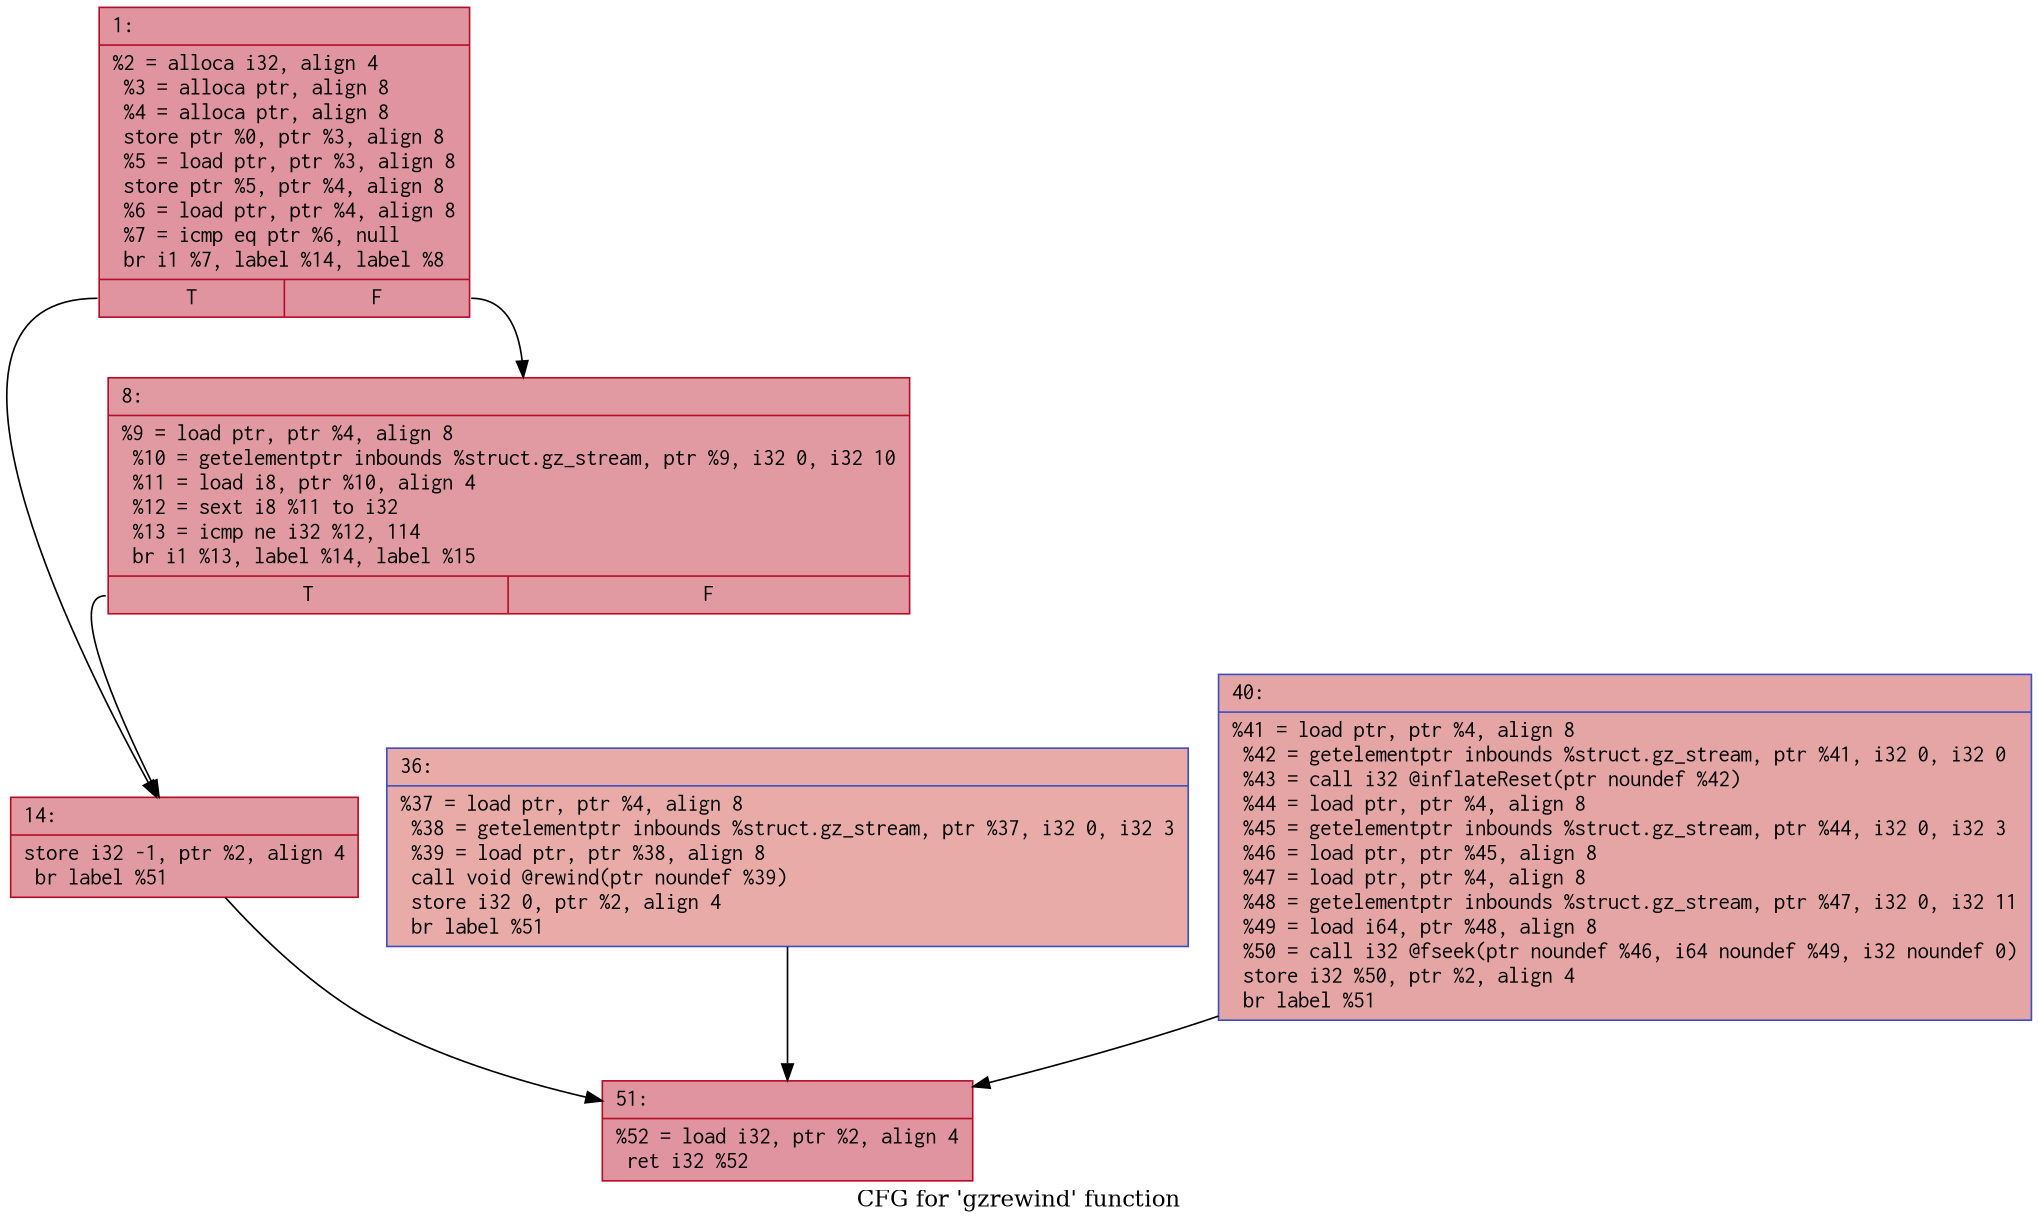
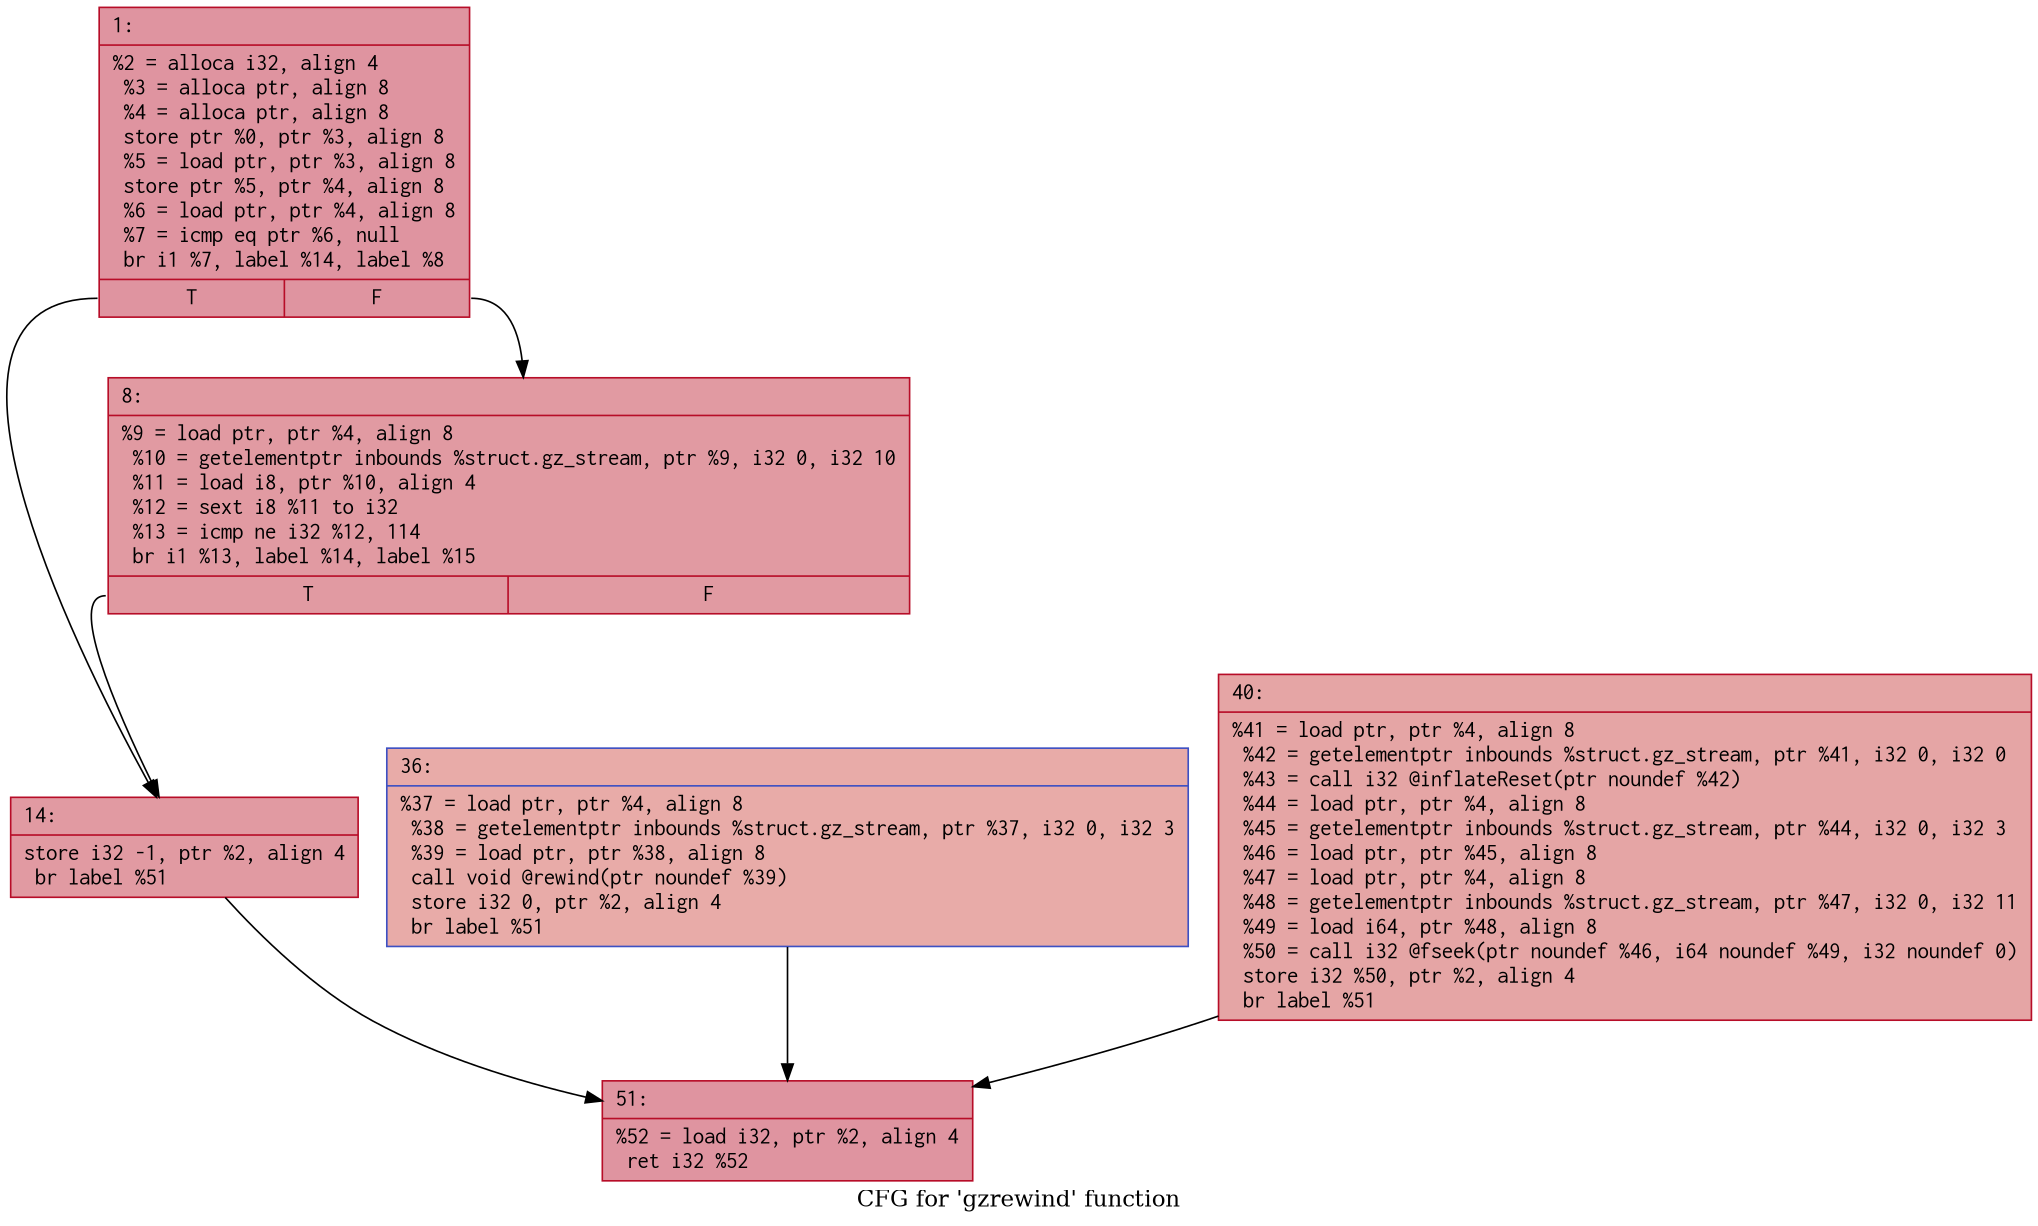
(1625, 847) -> (1625, 847)
